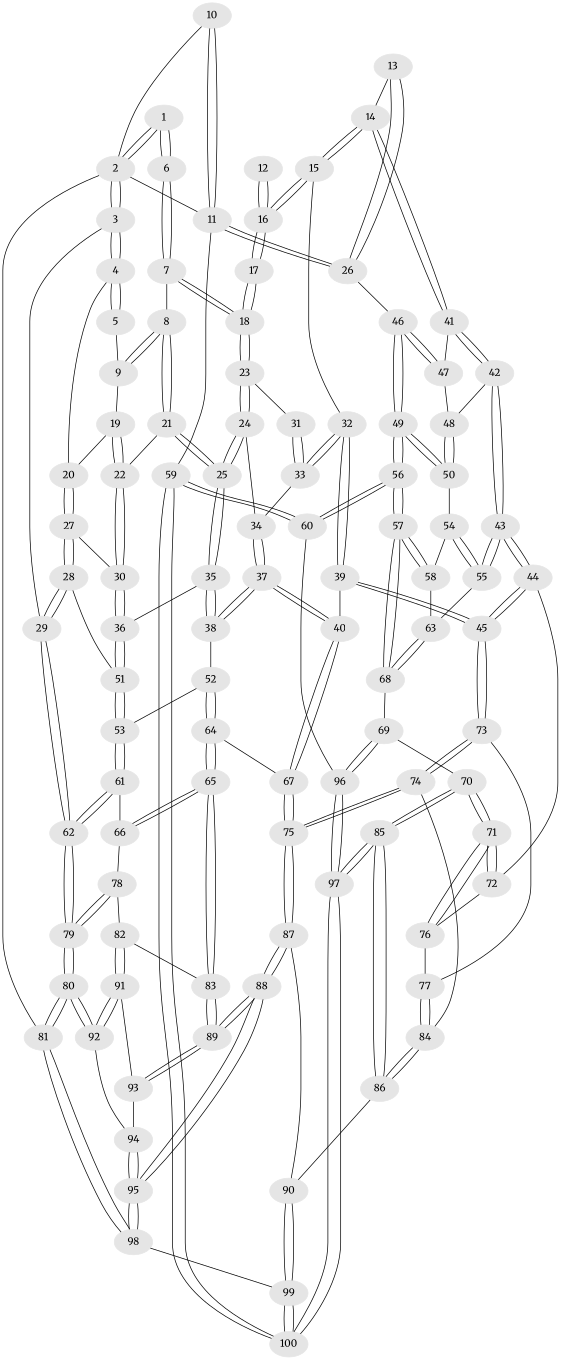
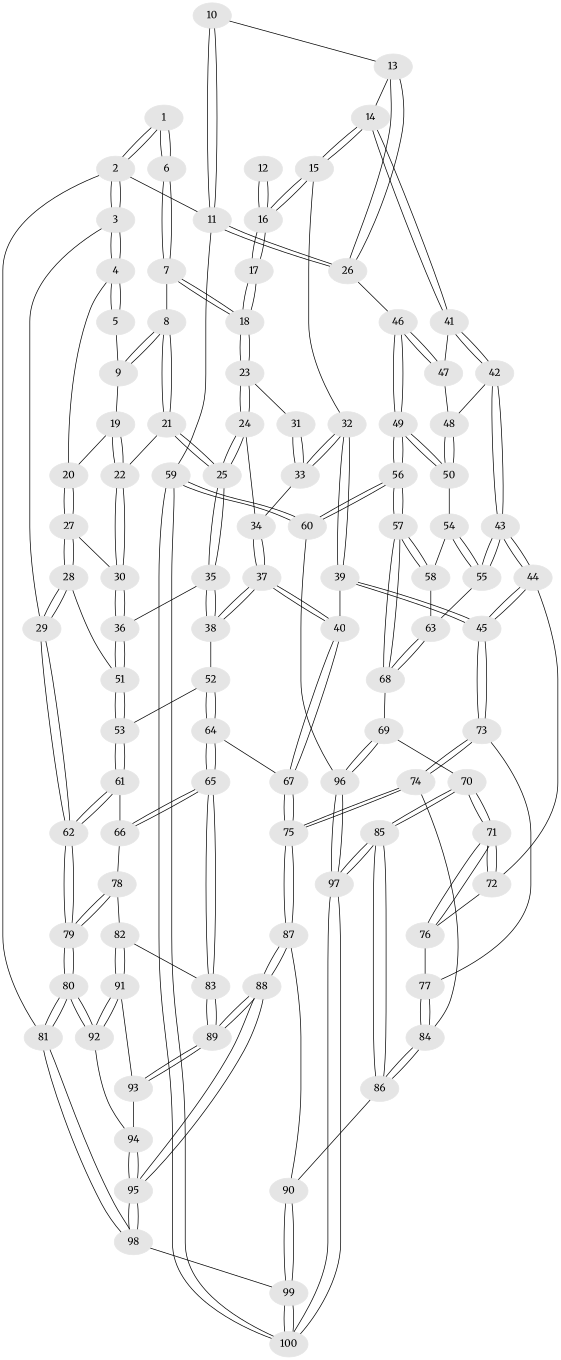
(151, 86) -> (303, 41)
